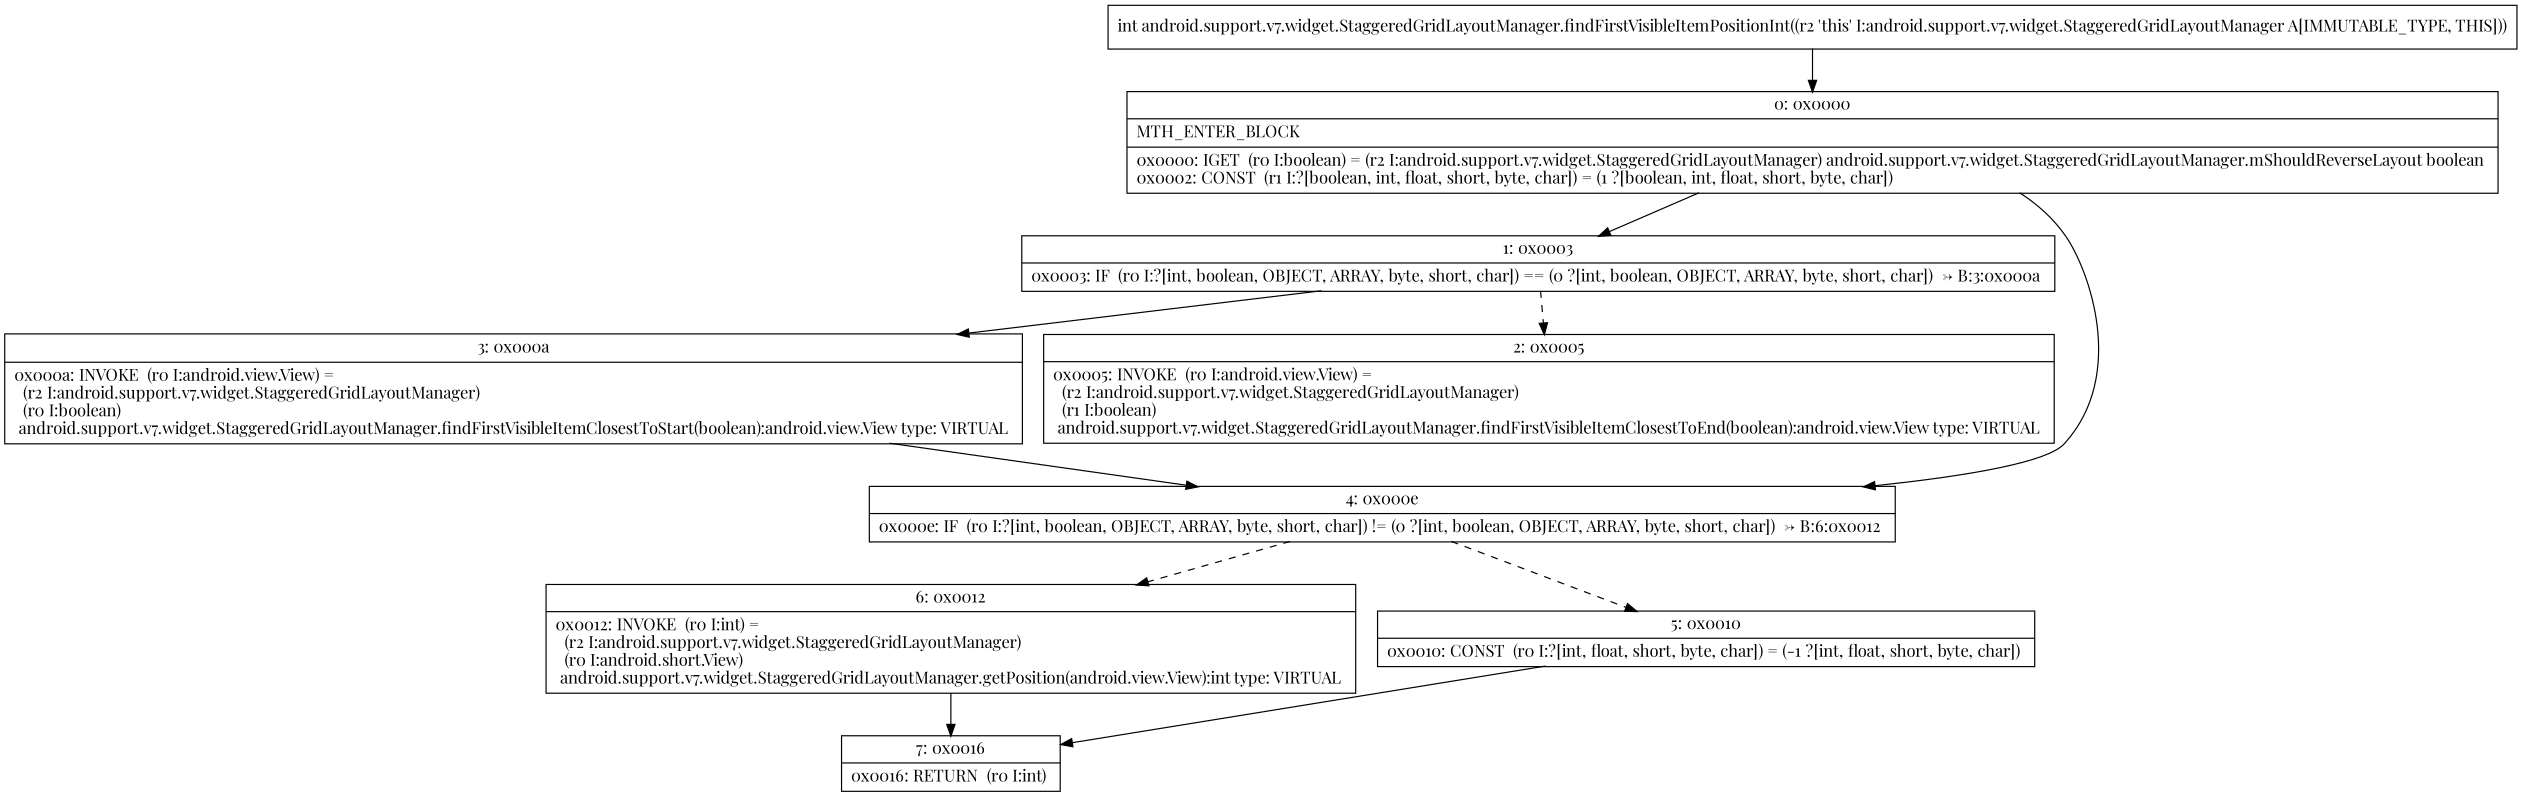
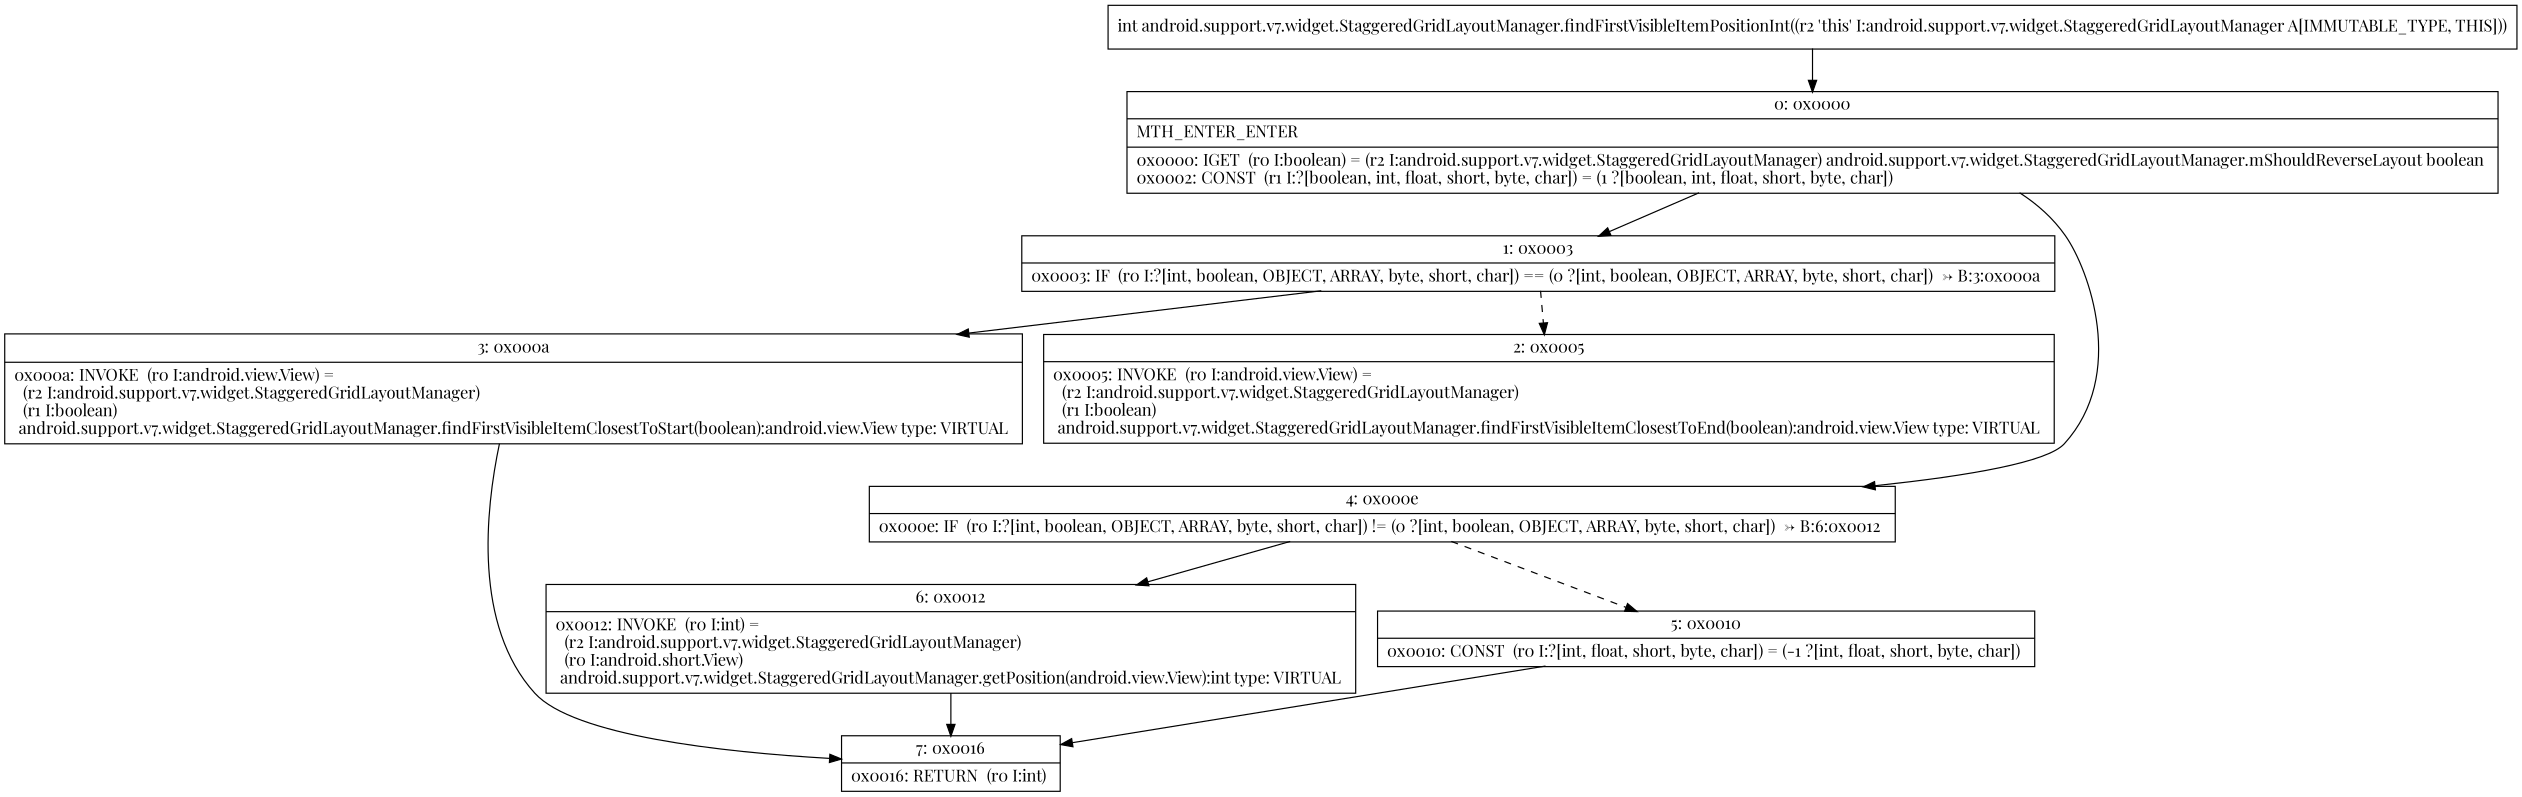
(1219, 132) -> (1217, 132)
(68, 411) -> (66, 411)
(1038, 464) -> (553, 707)
(1219, 562) -> (1219, 562)
